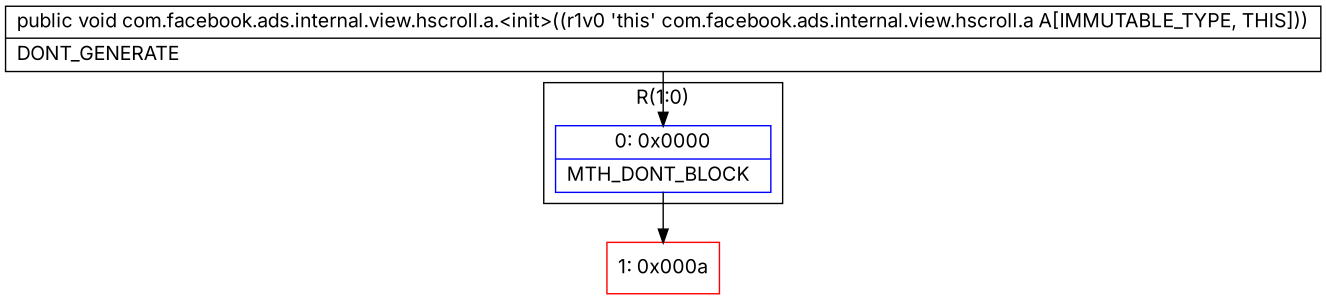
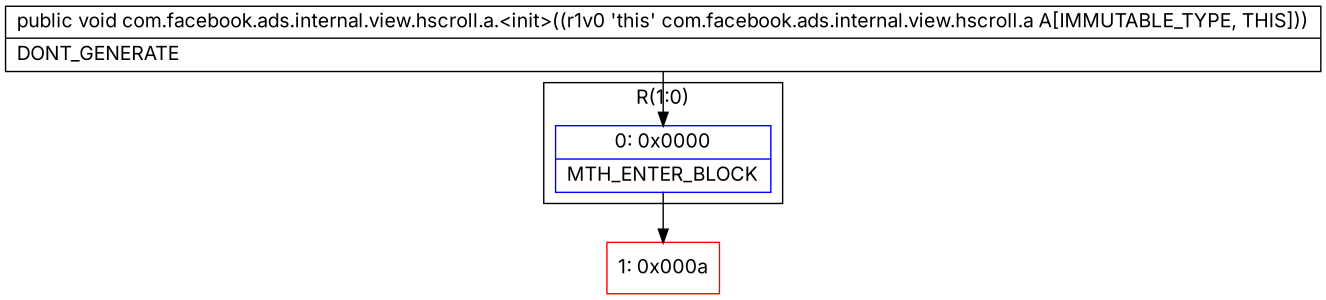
(659, 175) -> (663, 175)
